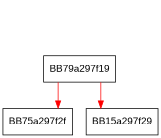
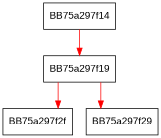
none -> (80, 16)
(80, 69) -> (80, 69)
(122, 122) -> (122, 122)
